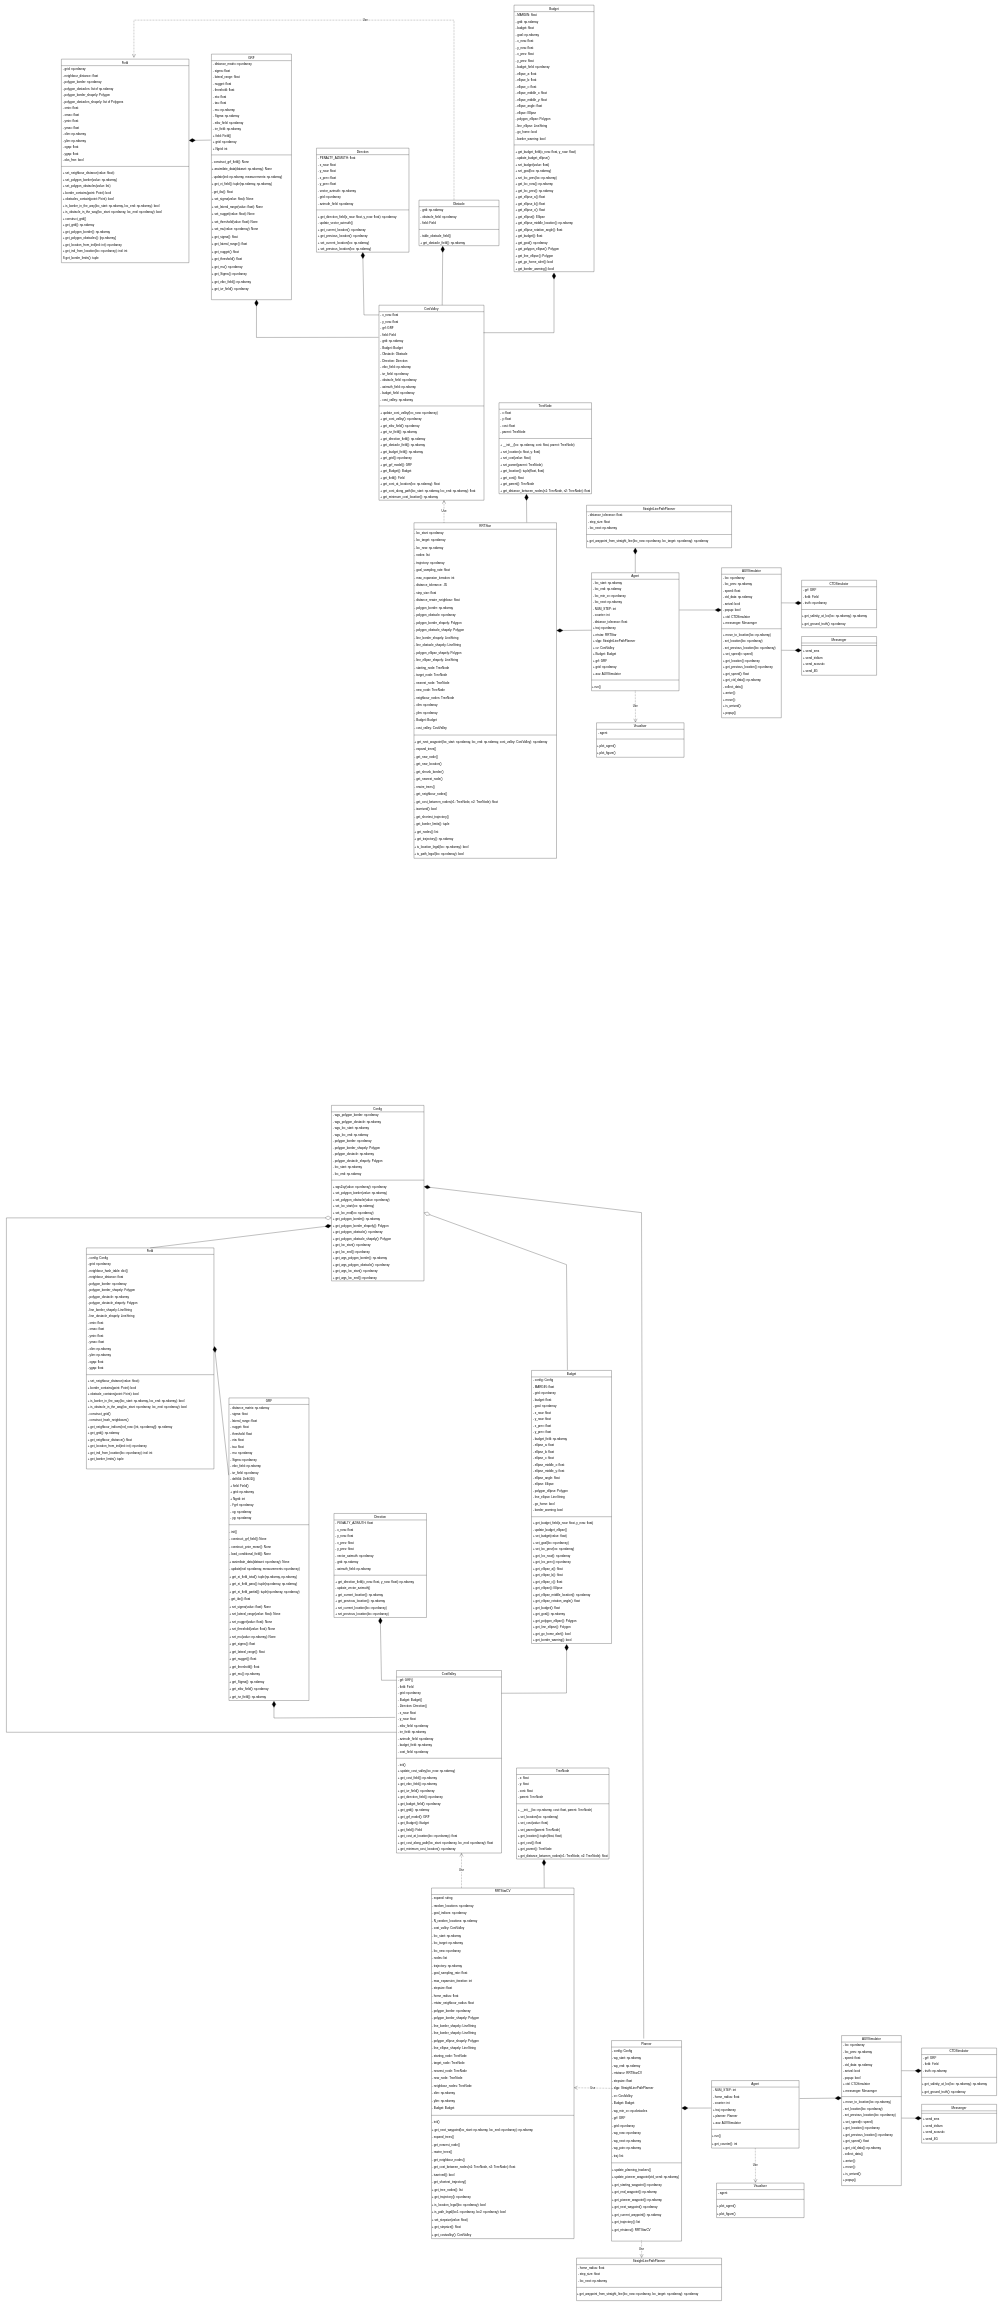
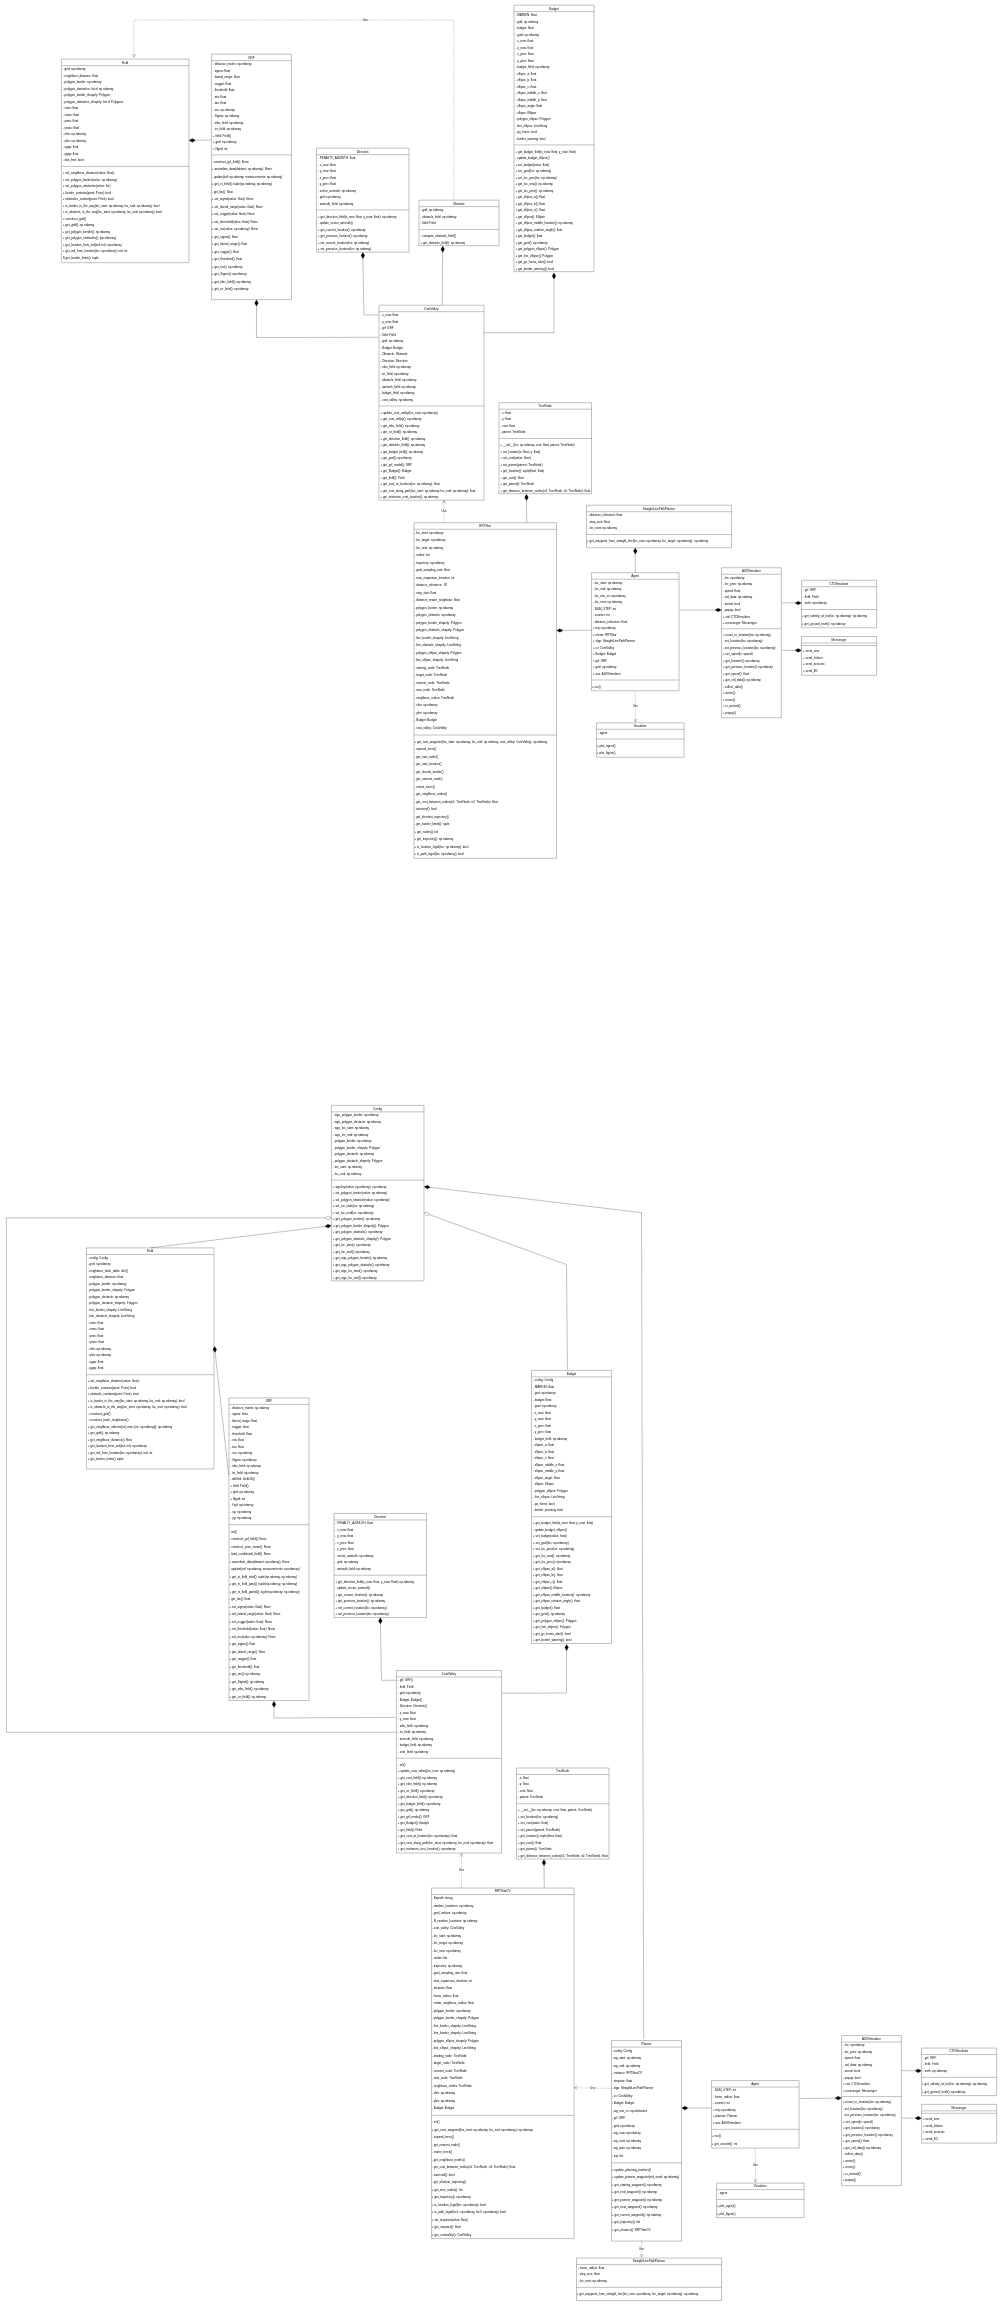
(438, 236) -> (441, 236)
(444, 1898) -> (445, 1898)
